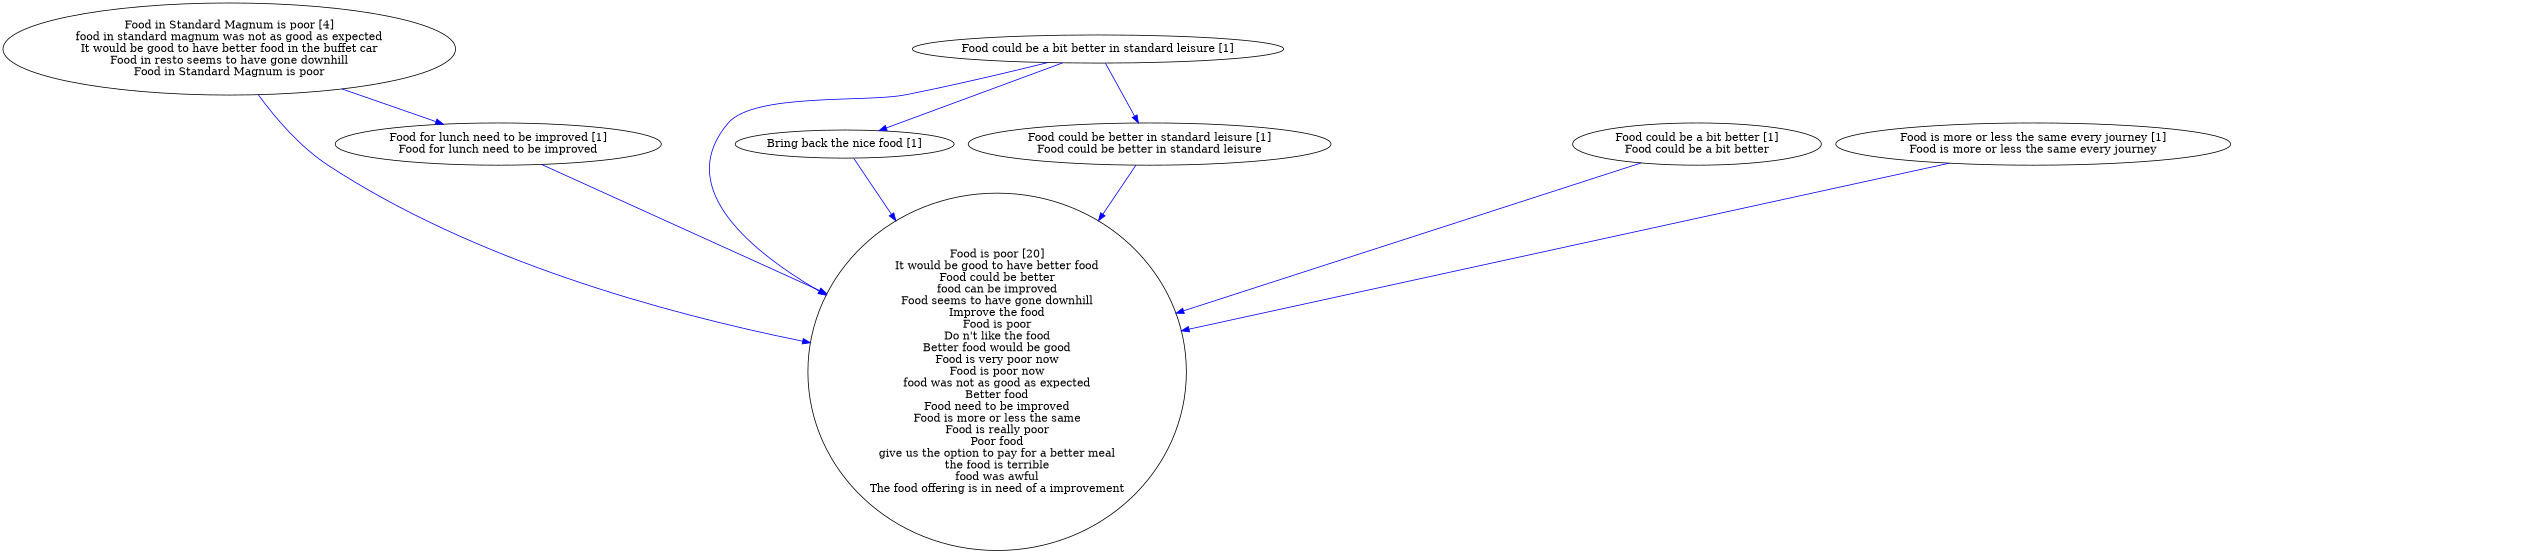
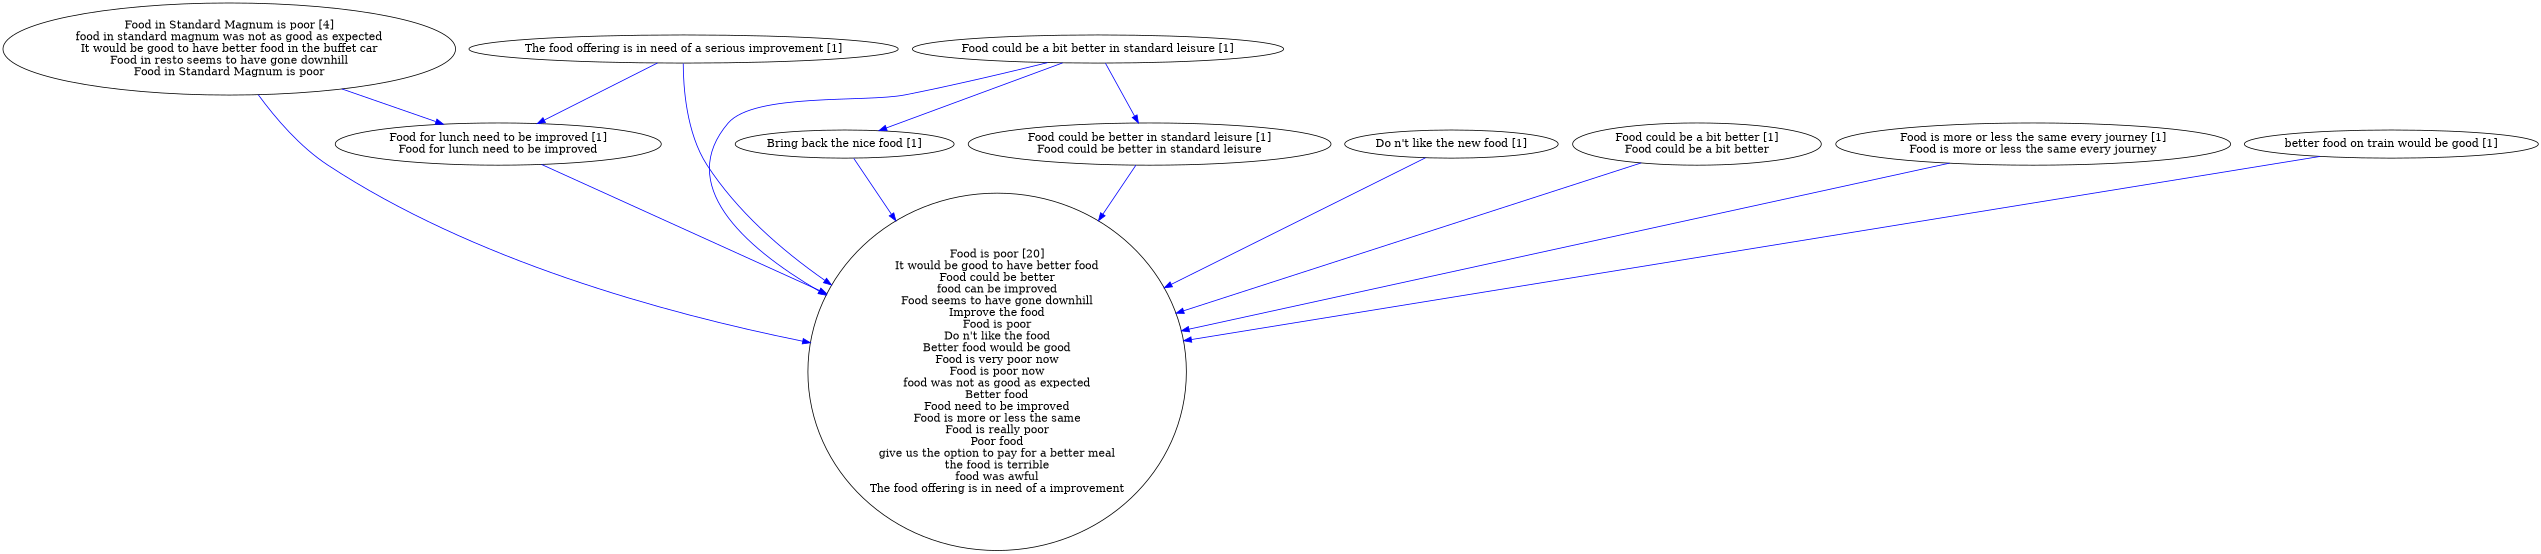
none -> (684, 49)
none -> (1451, 144)
none -> (2391, 144)
